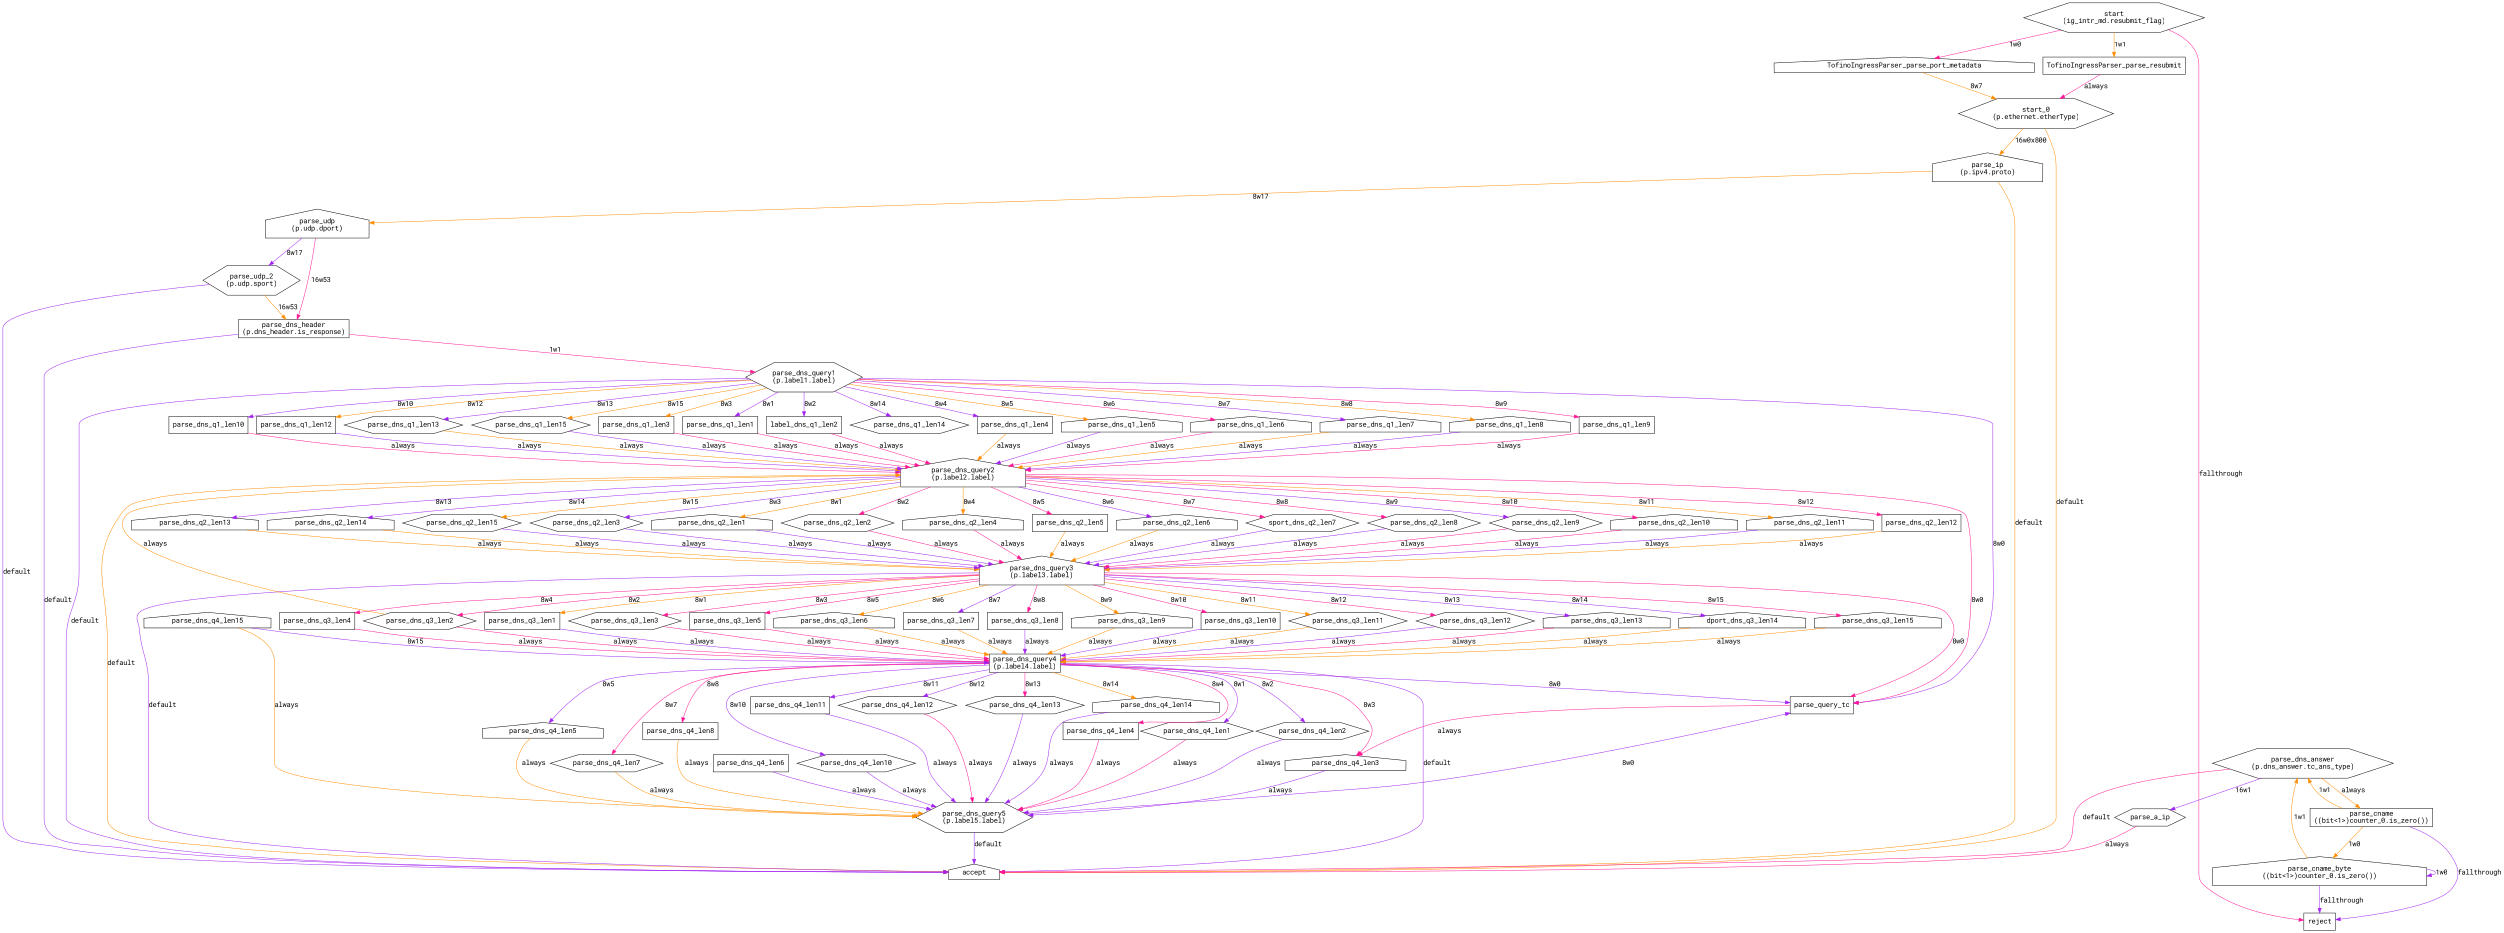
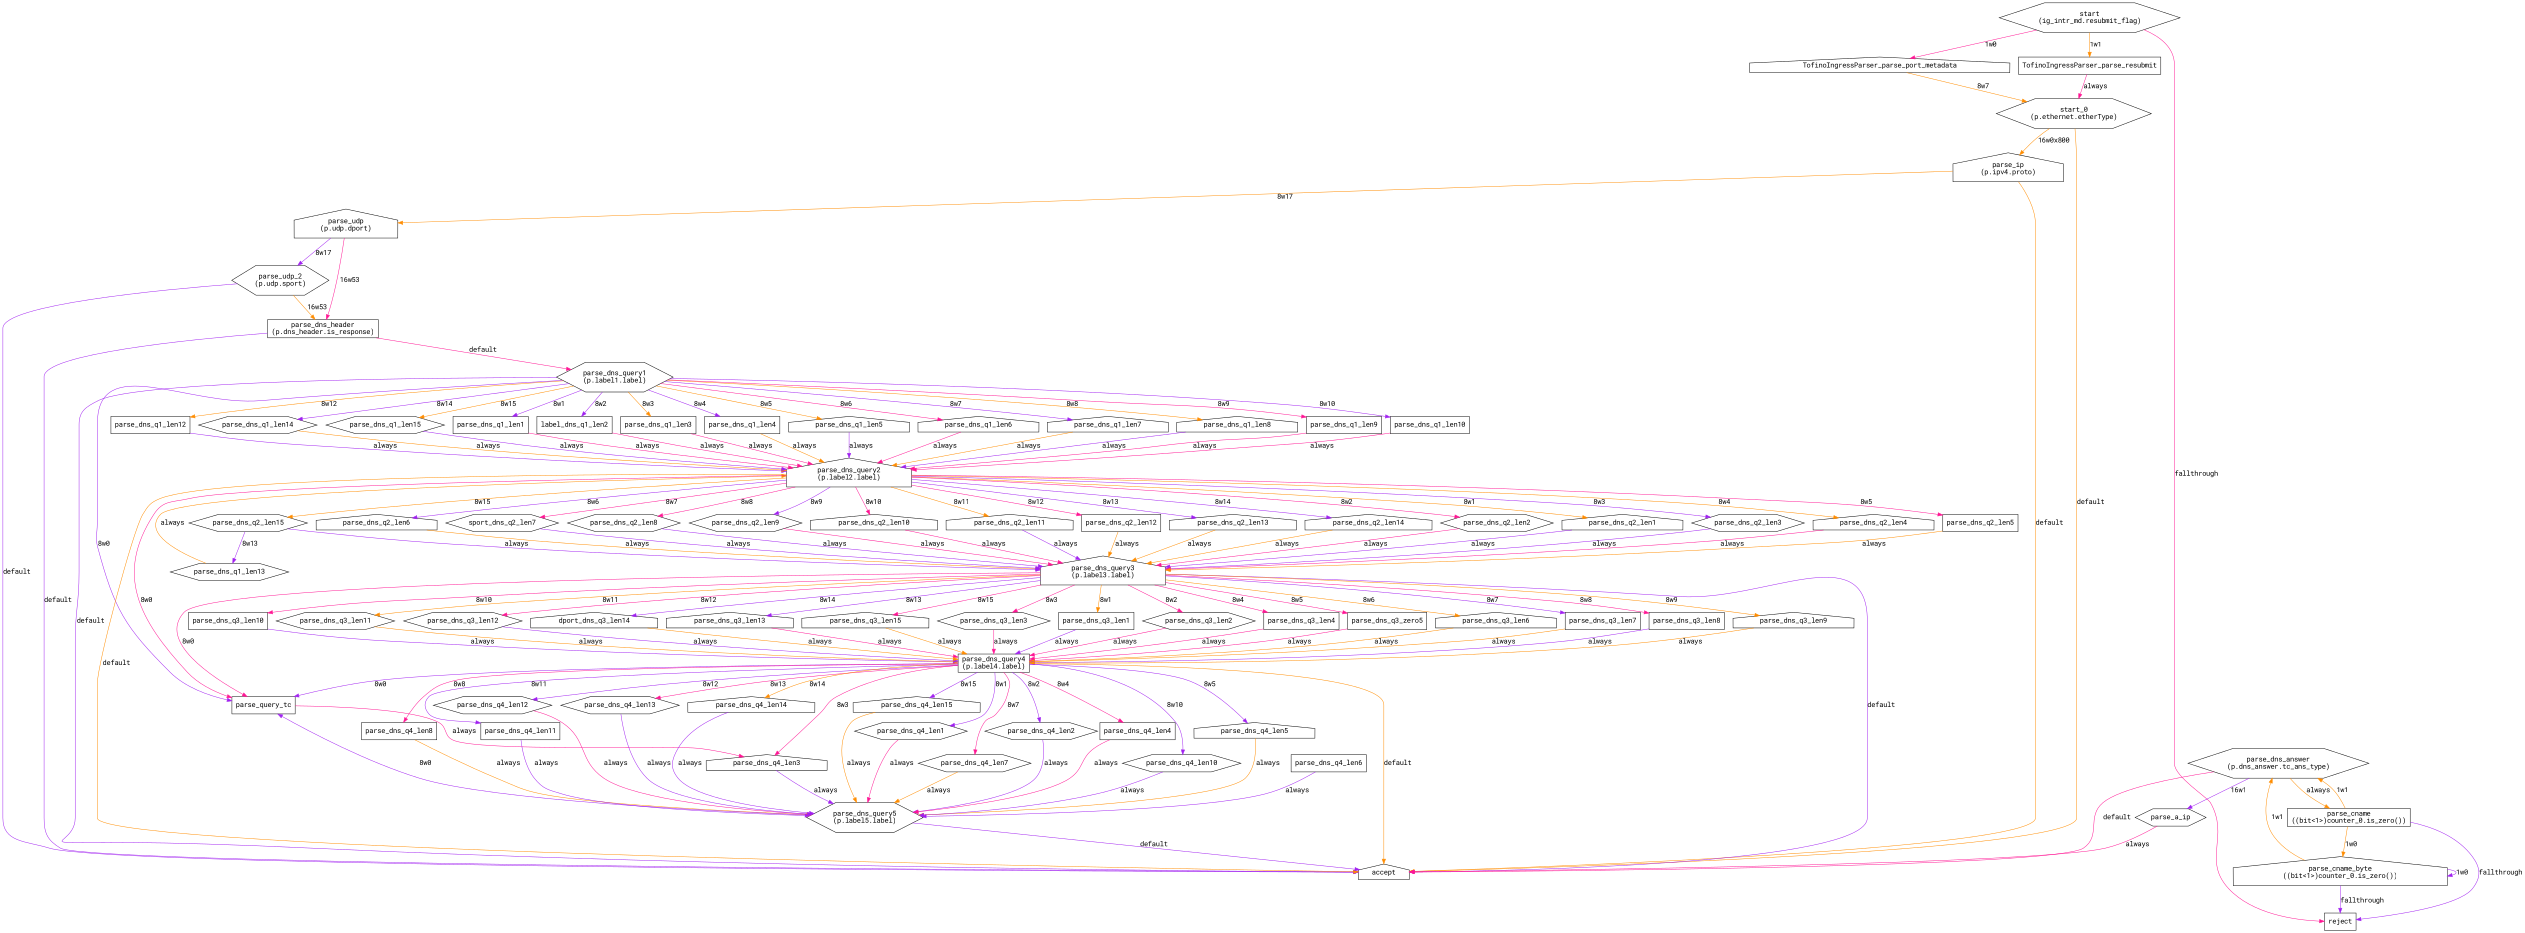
(555, 350) -> (483, 350)
(603, 400) -> (240, 545)
(364, 489) -> (539, 454)
(727, 621) -> (1387, 621)
(617, 656) -> (956, 684)
(1423, 790) -> (1287, 675)
